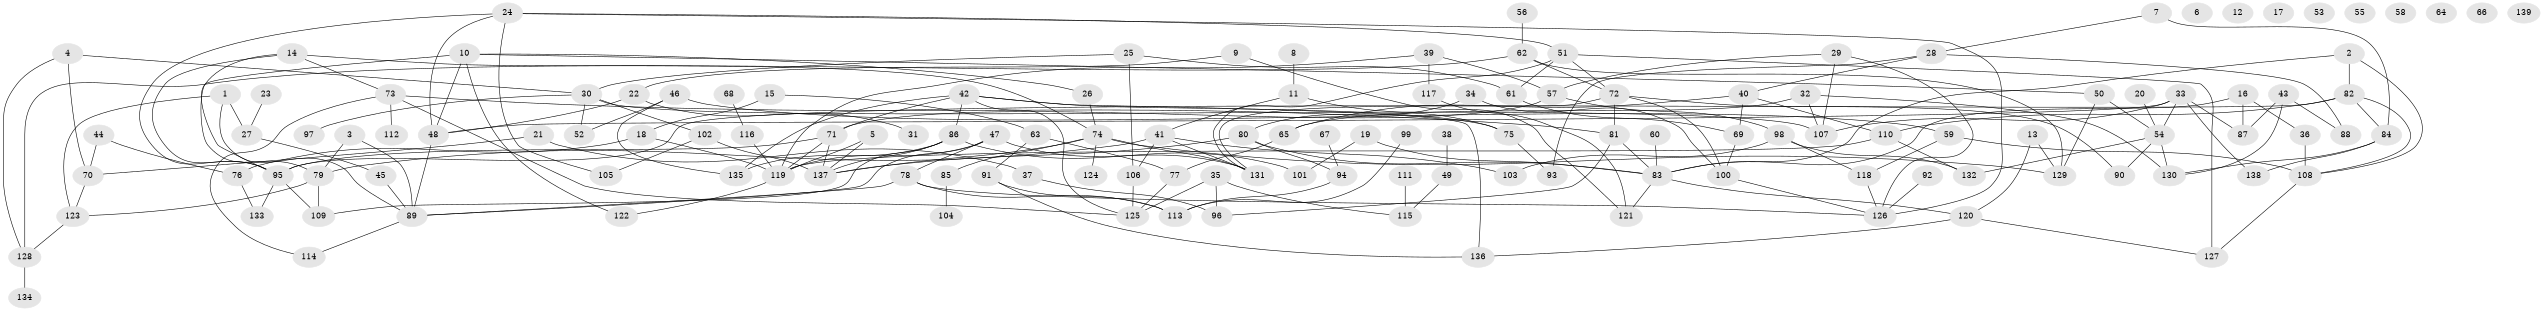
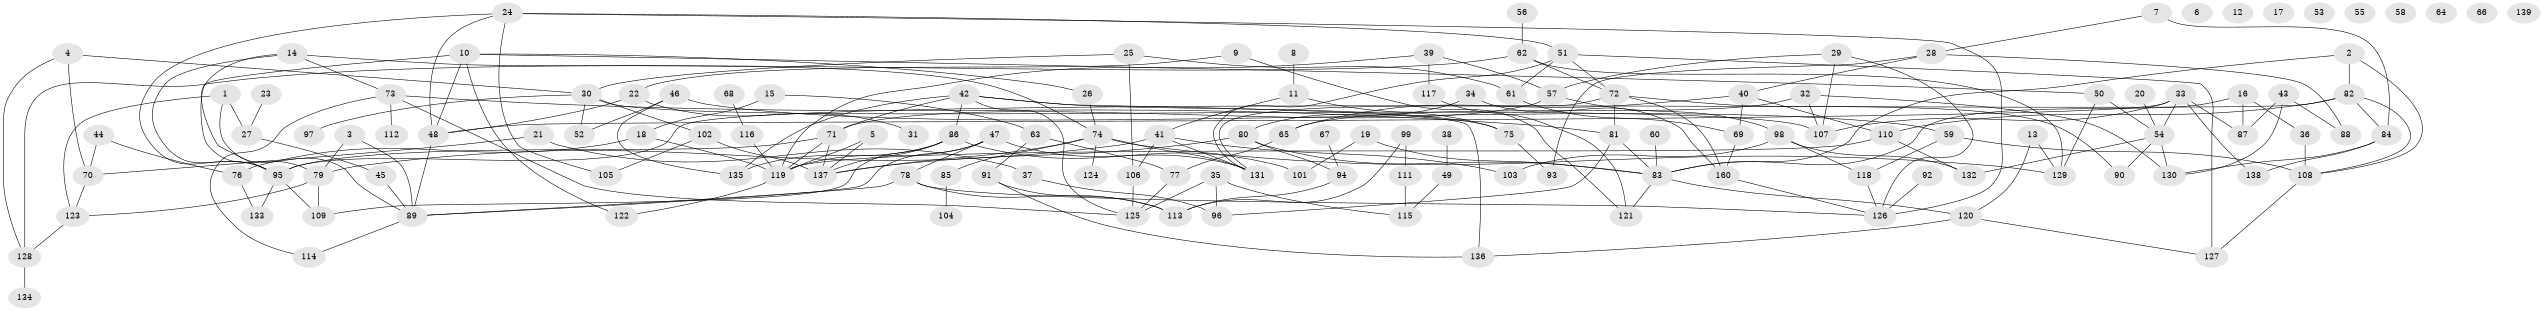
none -> (1406, 155)
(1723, 176) -> (1723, 176)
